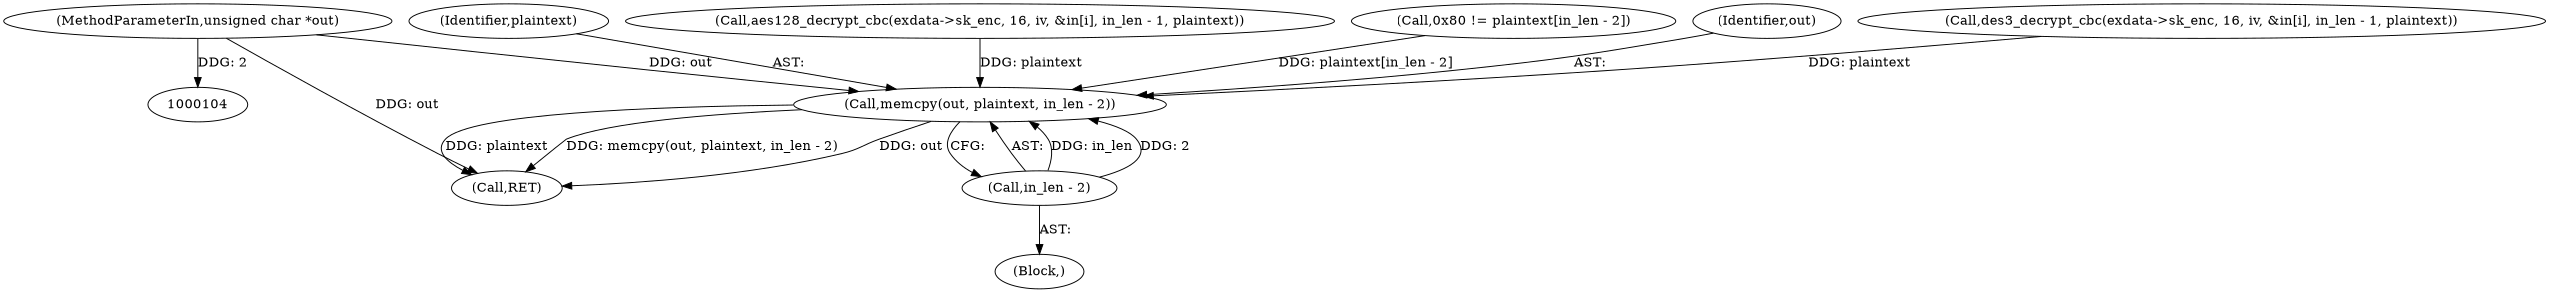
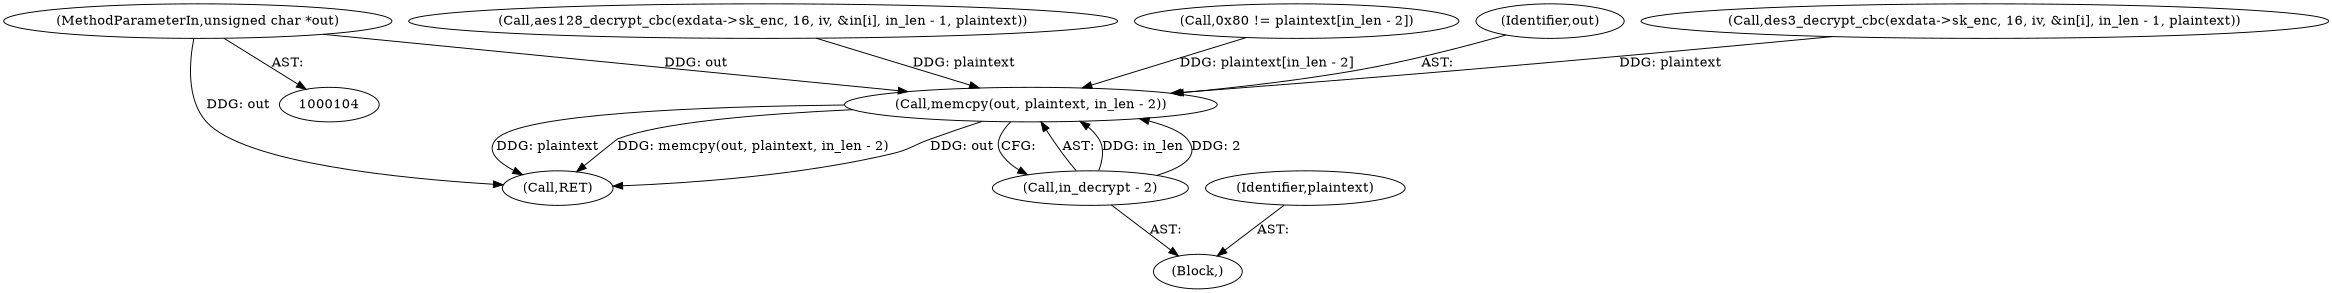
(732, 61) -> (1255, 228)
(223, 63) -> (290, 63)
(1039, 188) -> (1090, 188)
